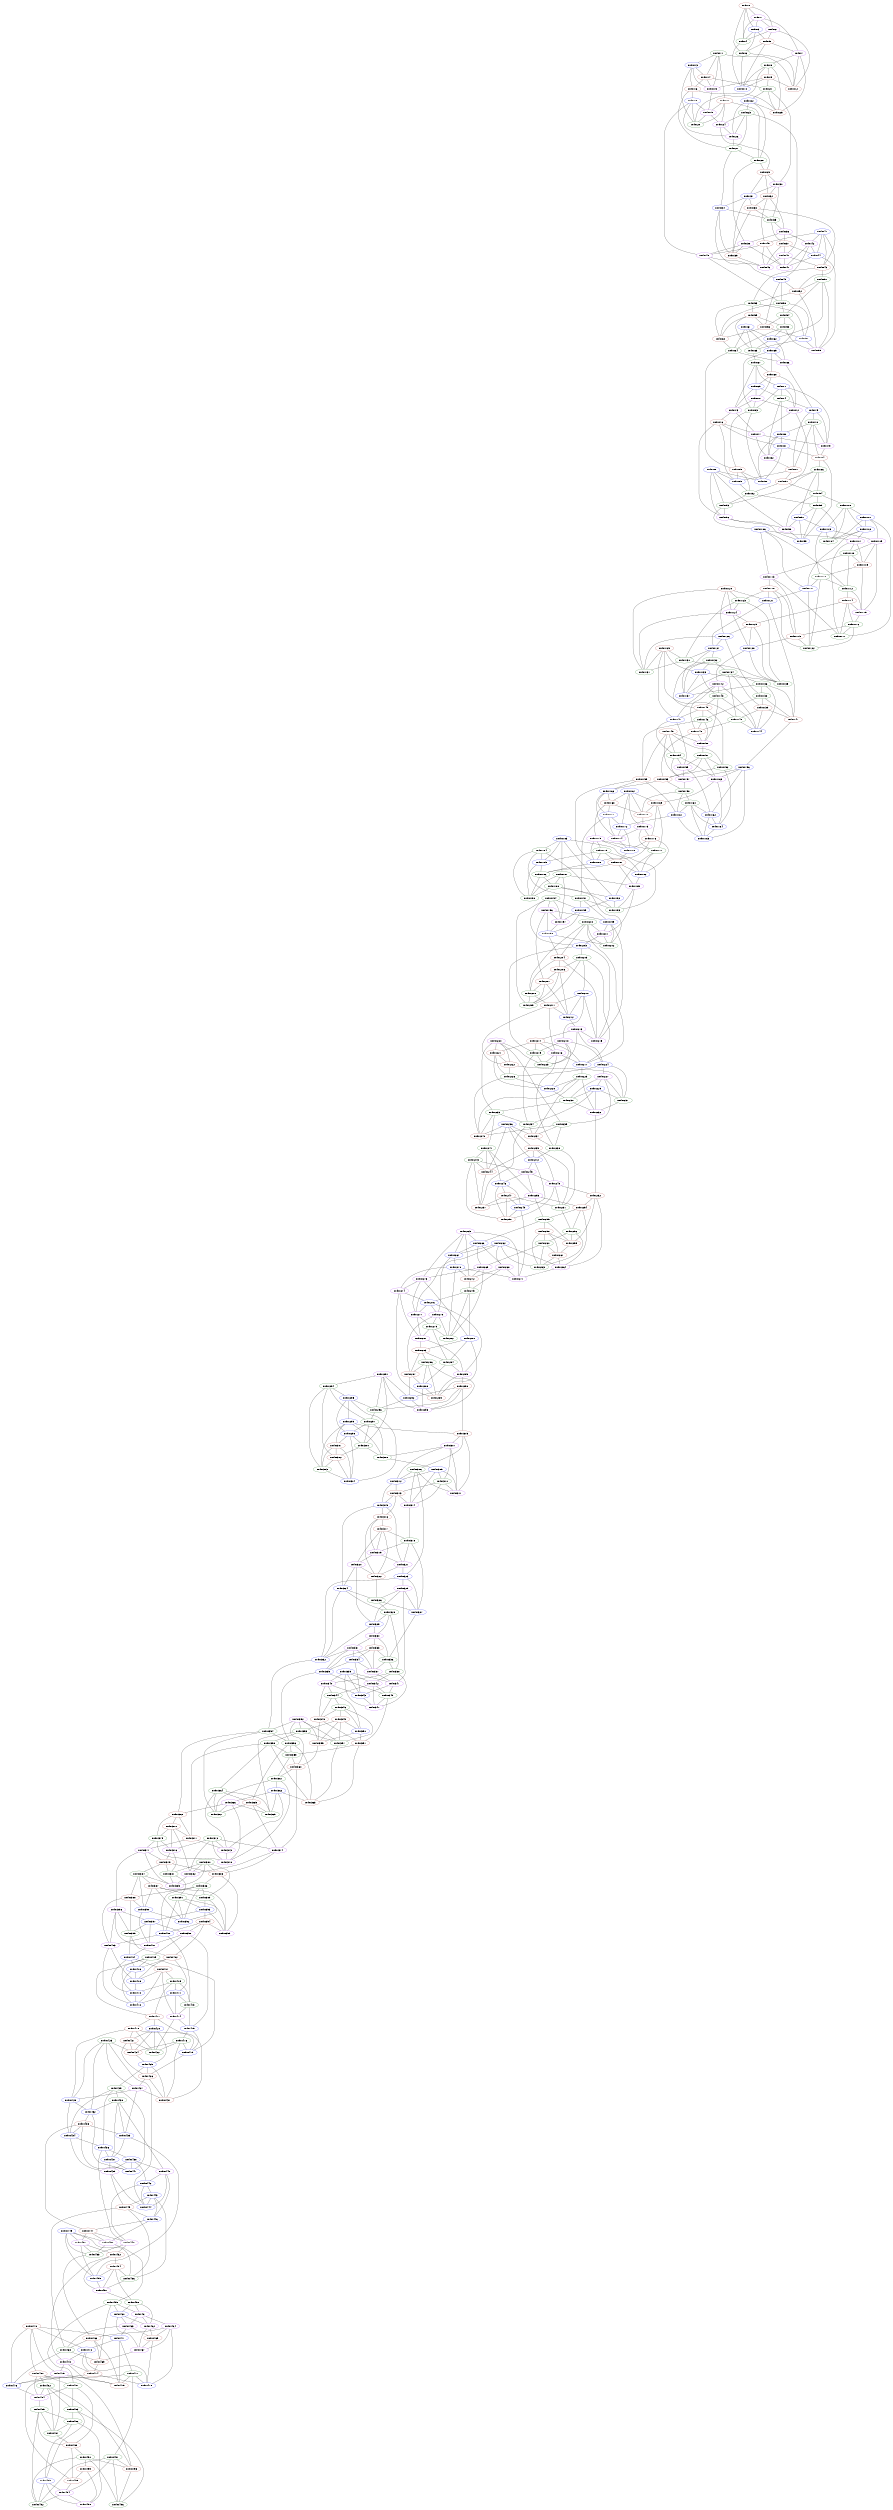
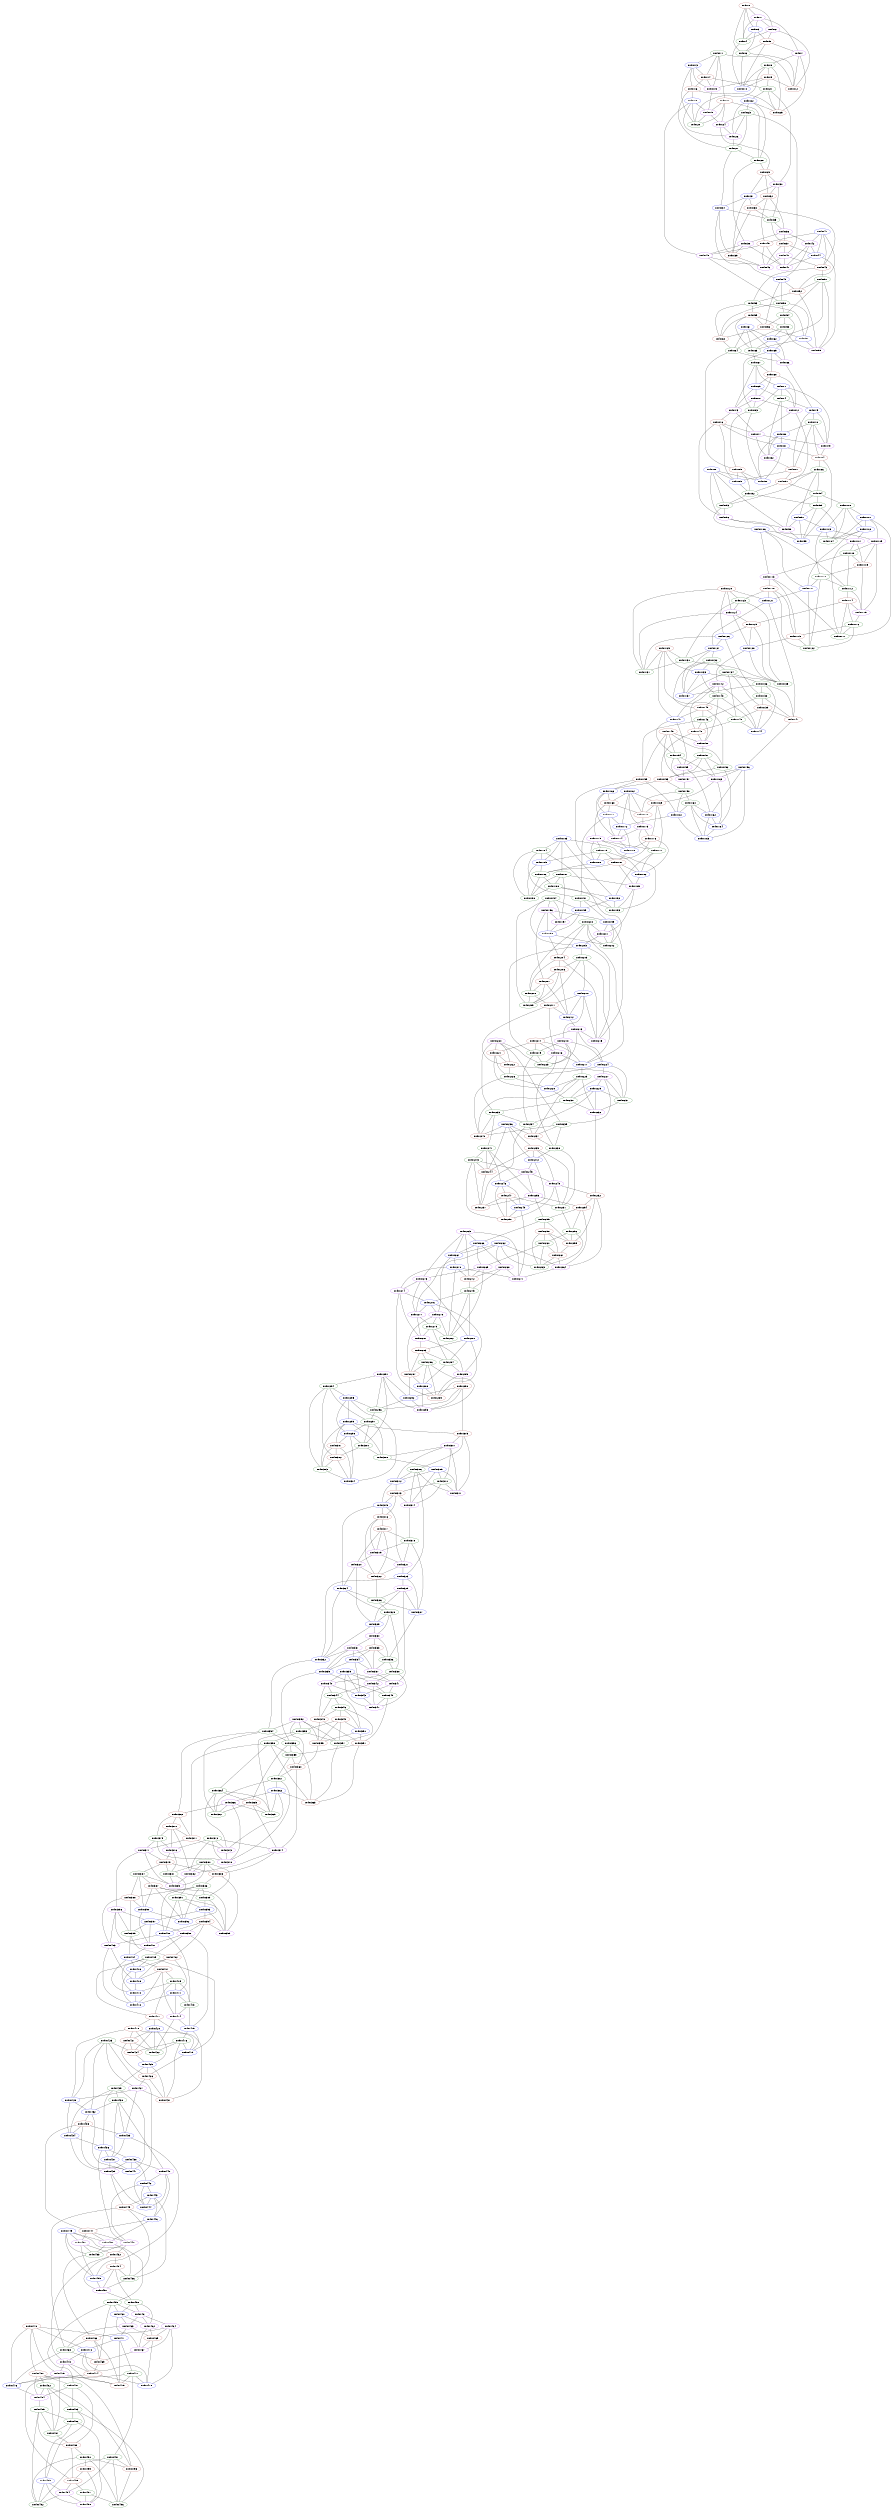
none -> (85, 2493)
